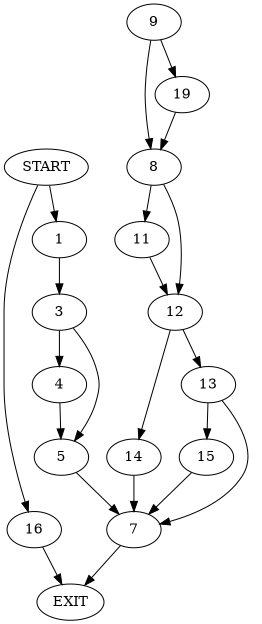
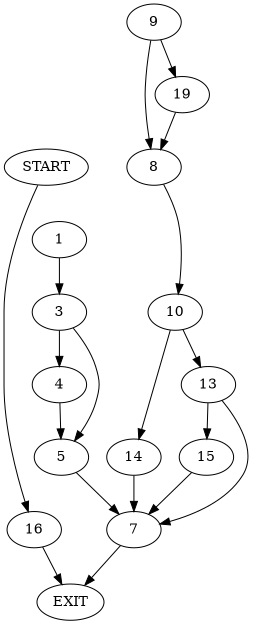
(52, 198) -> none
(142, 240) -> none
(175, 312) -> (175, 312)
